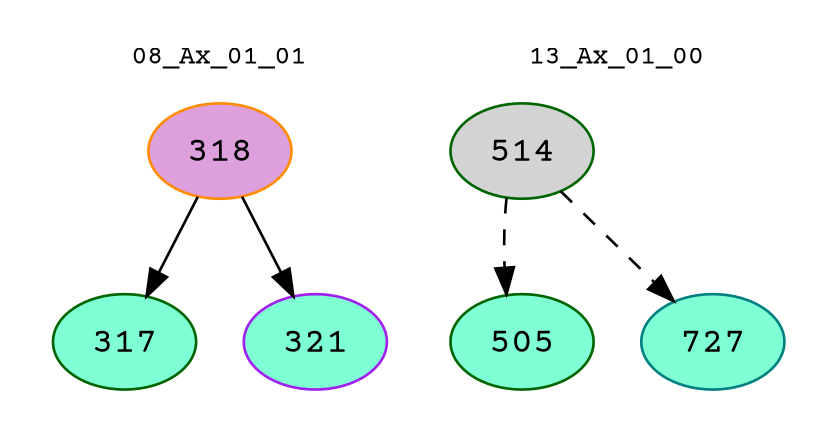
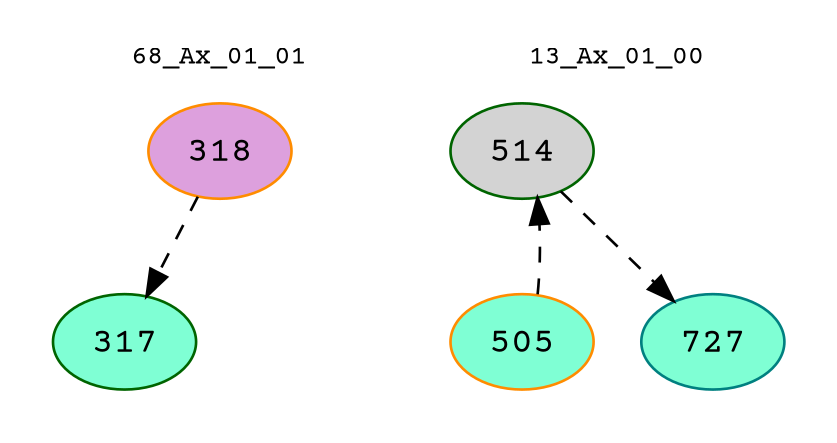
(220, 57) -> (220, 57)
(504, 233) -> (540, 260)
(178, 235) -> (178, 235)
(315, 342) -> none
(522, 342) -> (522, 342)
